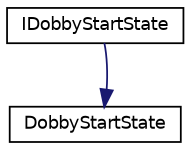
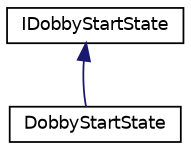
(107, 66) -> (84, 84)
